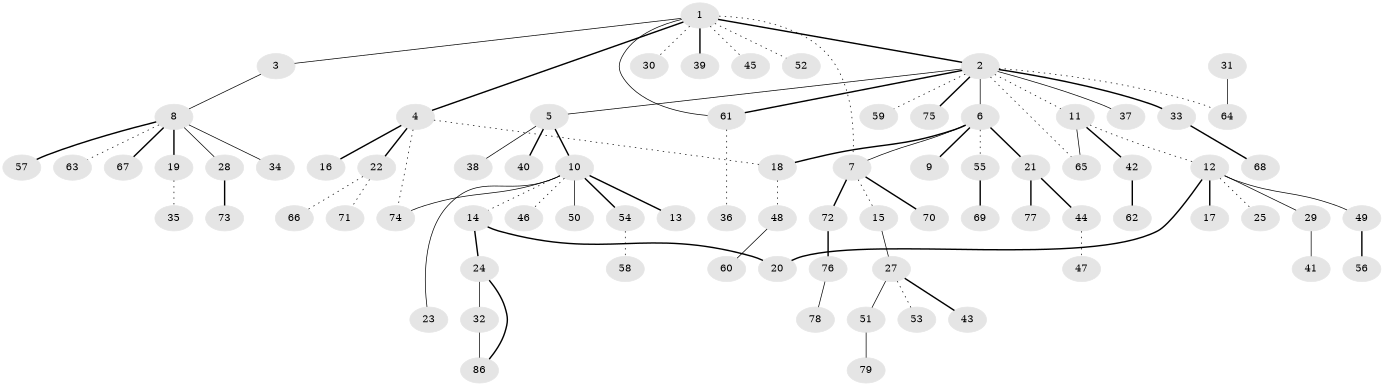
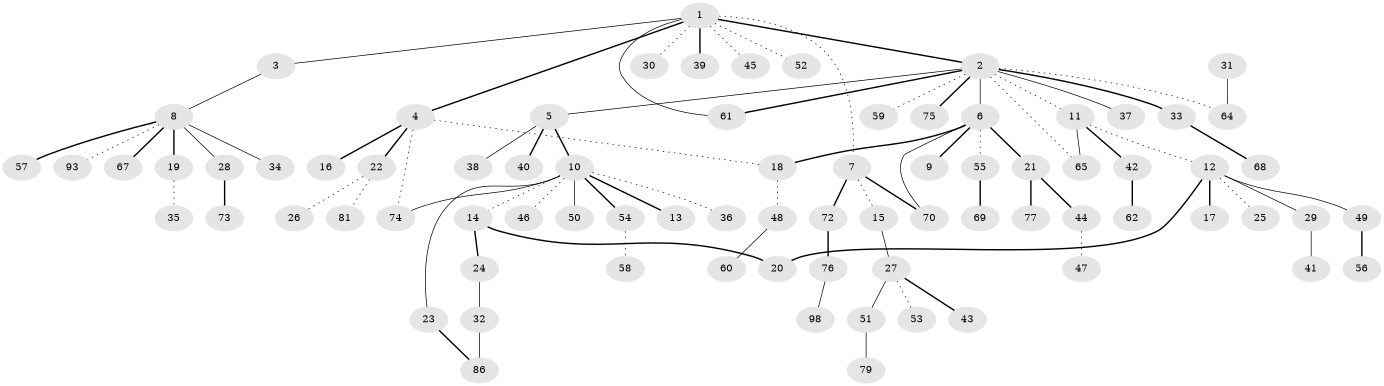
(904, 147) -> (908, 152)
(73, 168) -> (73, 168)
(727, 168) -> (653, 189)
(294, 218) -> (294, 218)
(345, 218) -> (345, 218)
(507, 320) -> (454, 345)
(815, 320) -> (815, 320)
